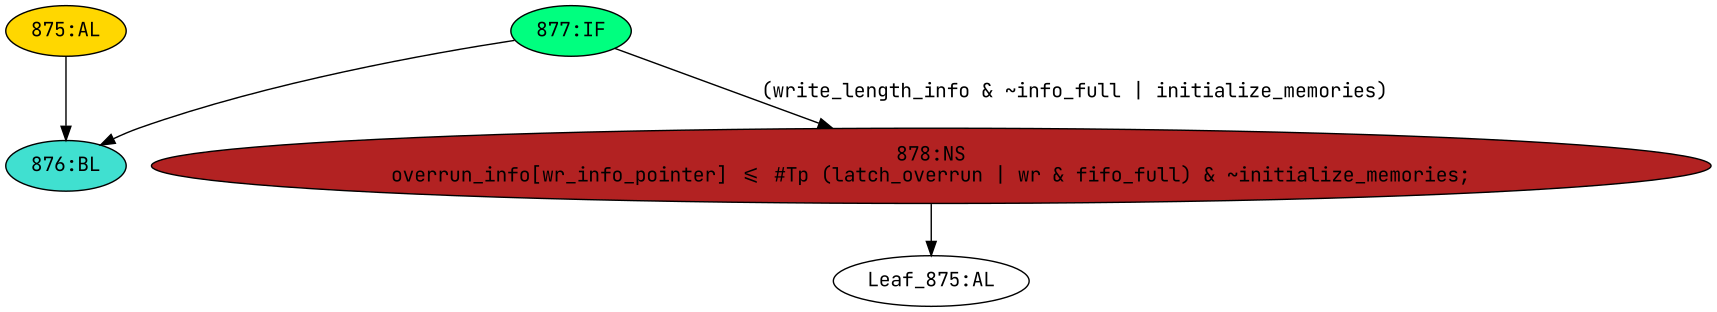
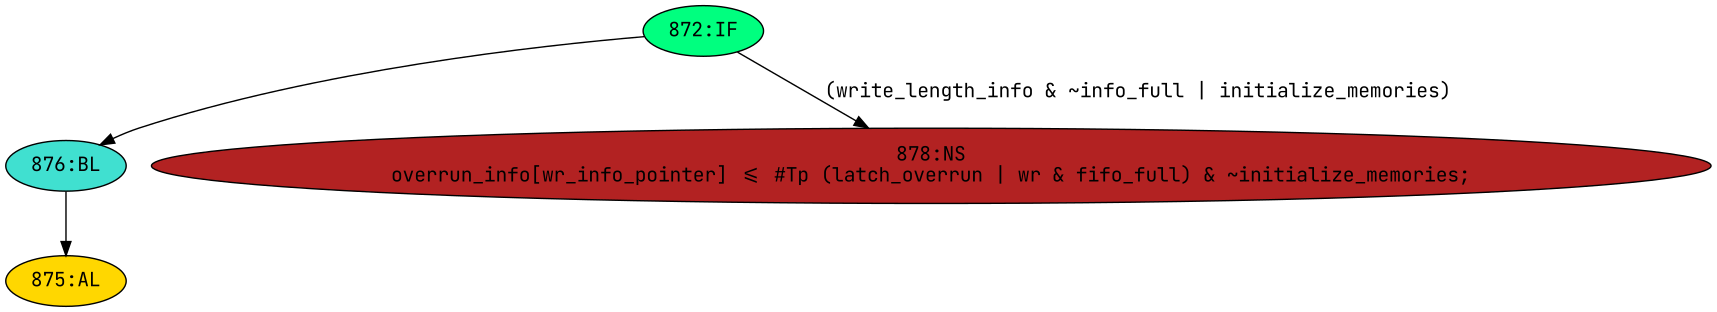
(571, 31) -> (703, 31)
(66, 91) -> (66, 217)
(931, 281) -> none
